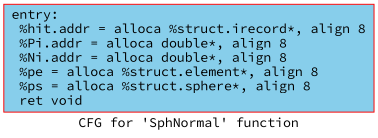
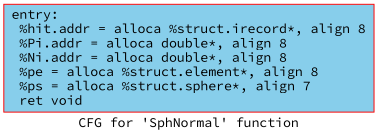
(161, 86) -> (161, 86)
